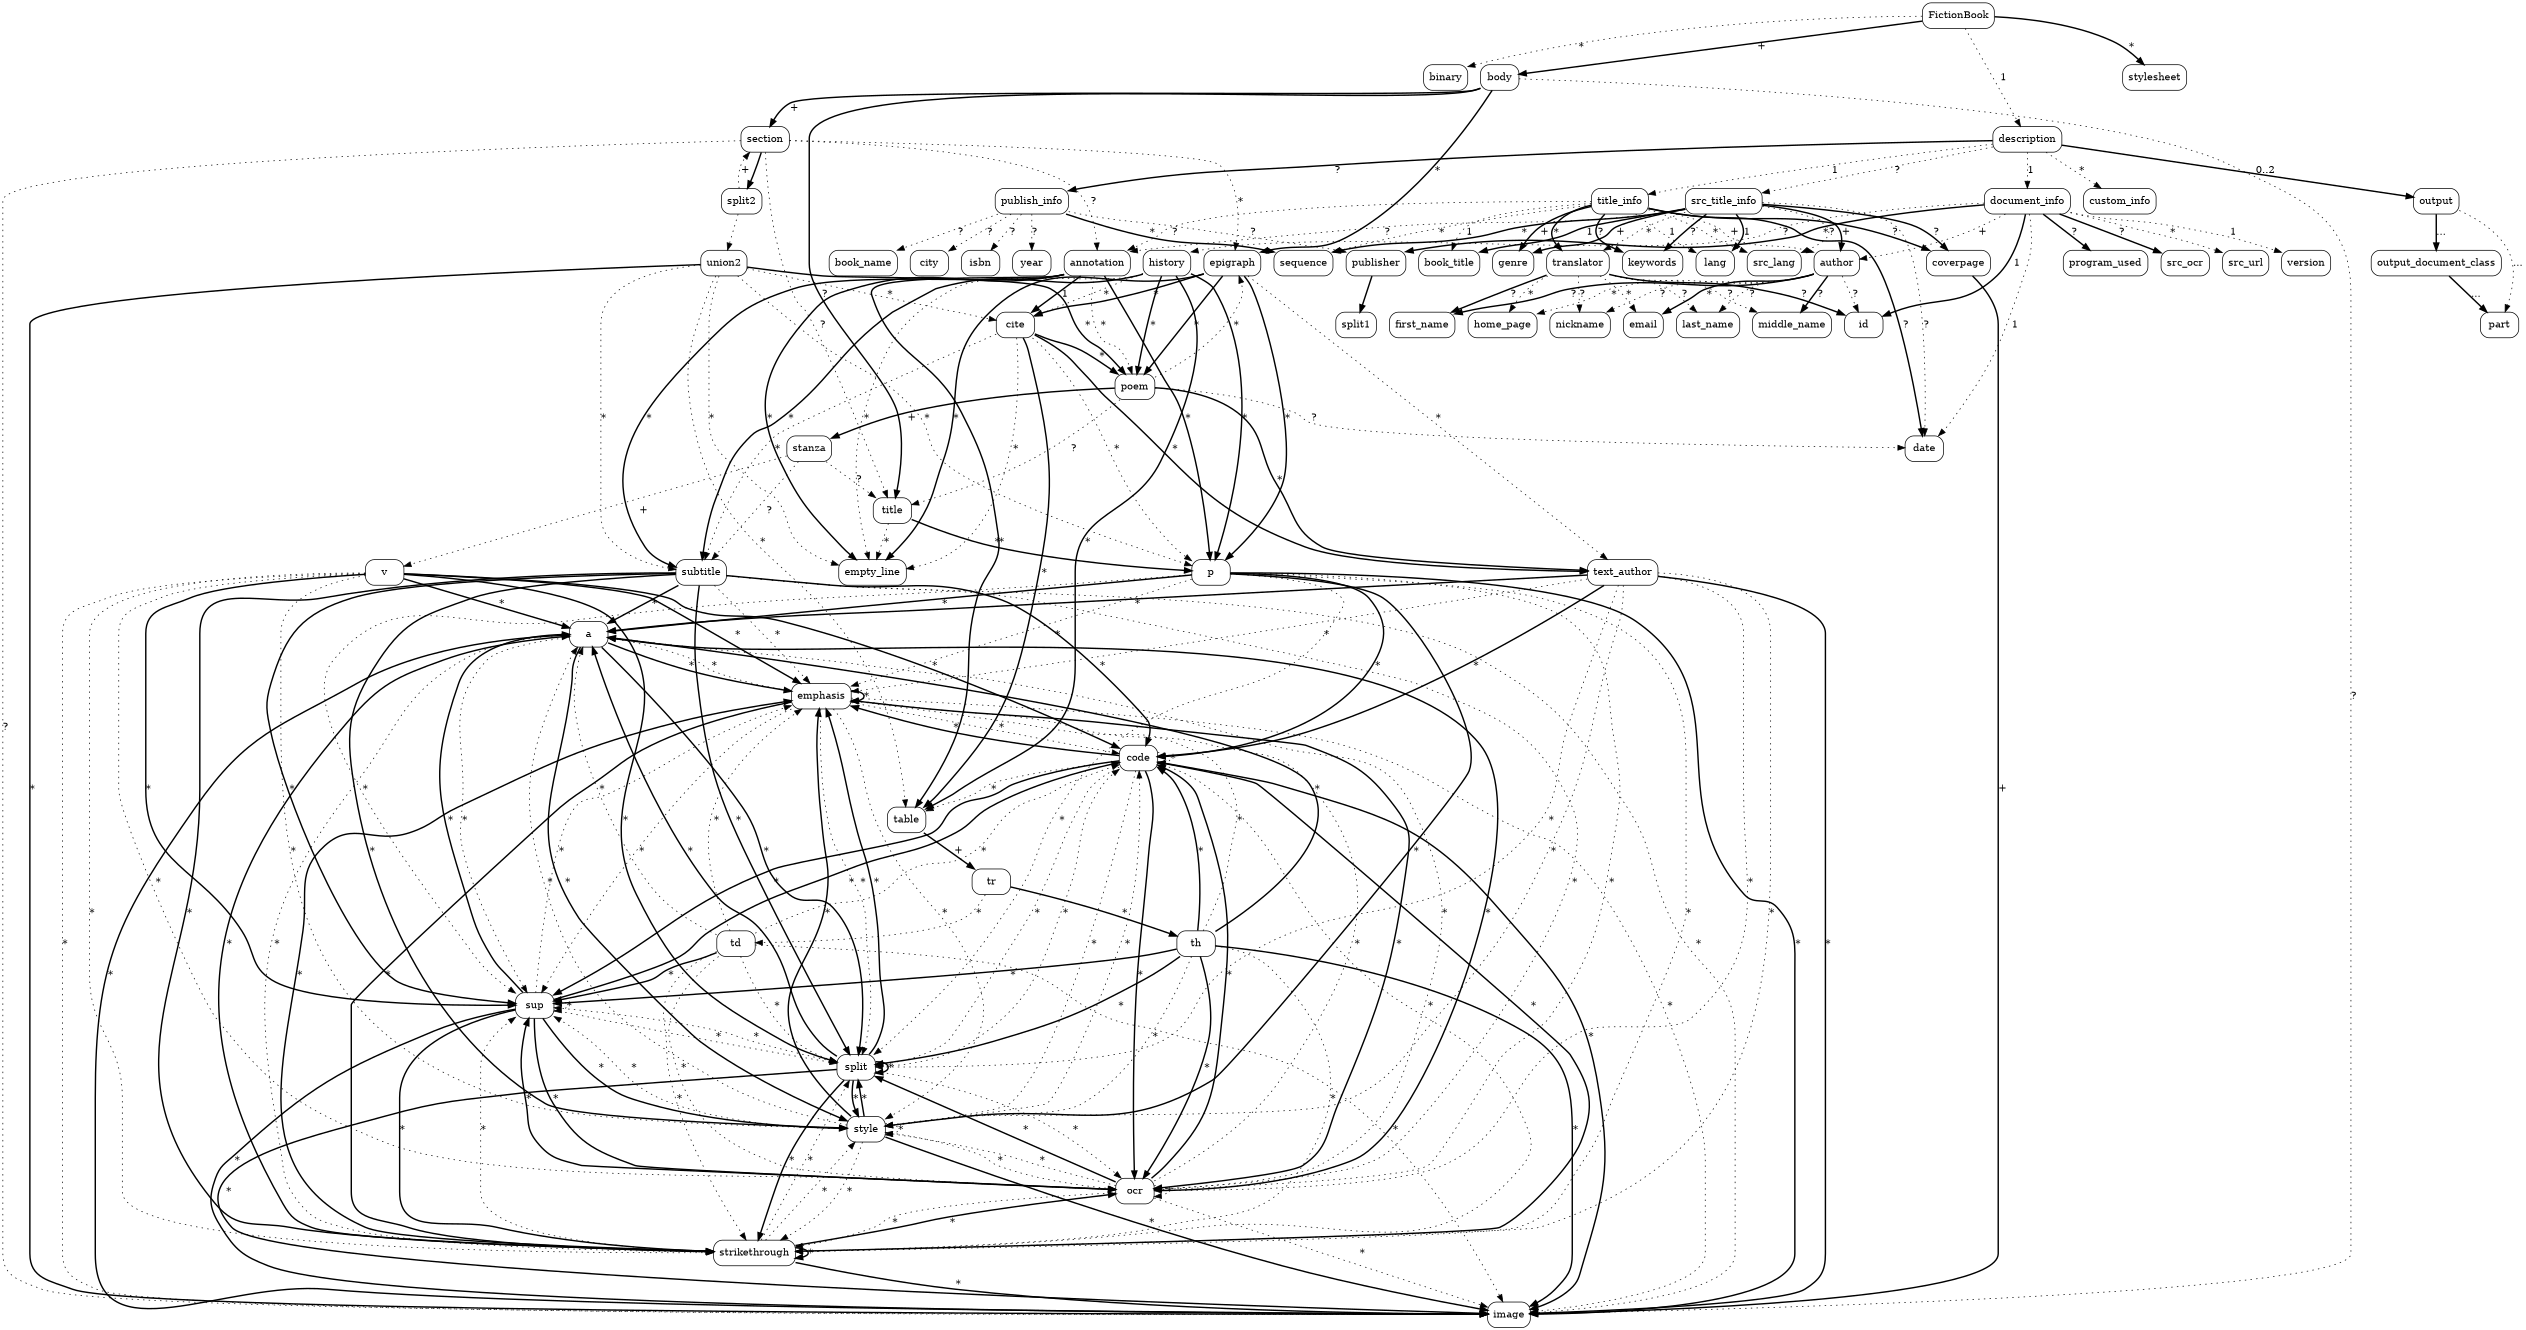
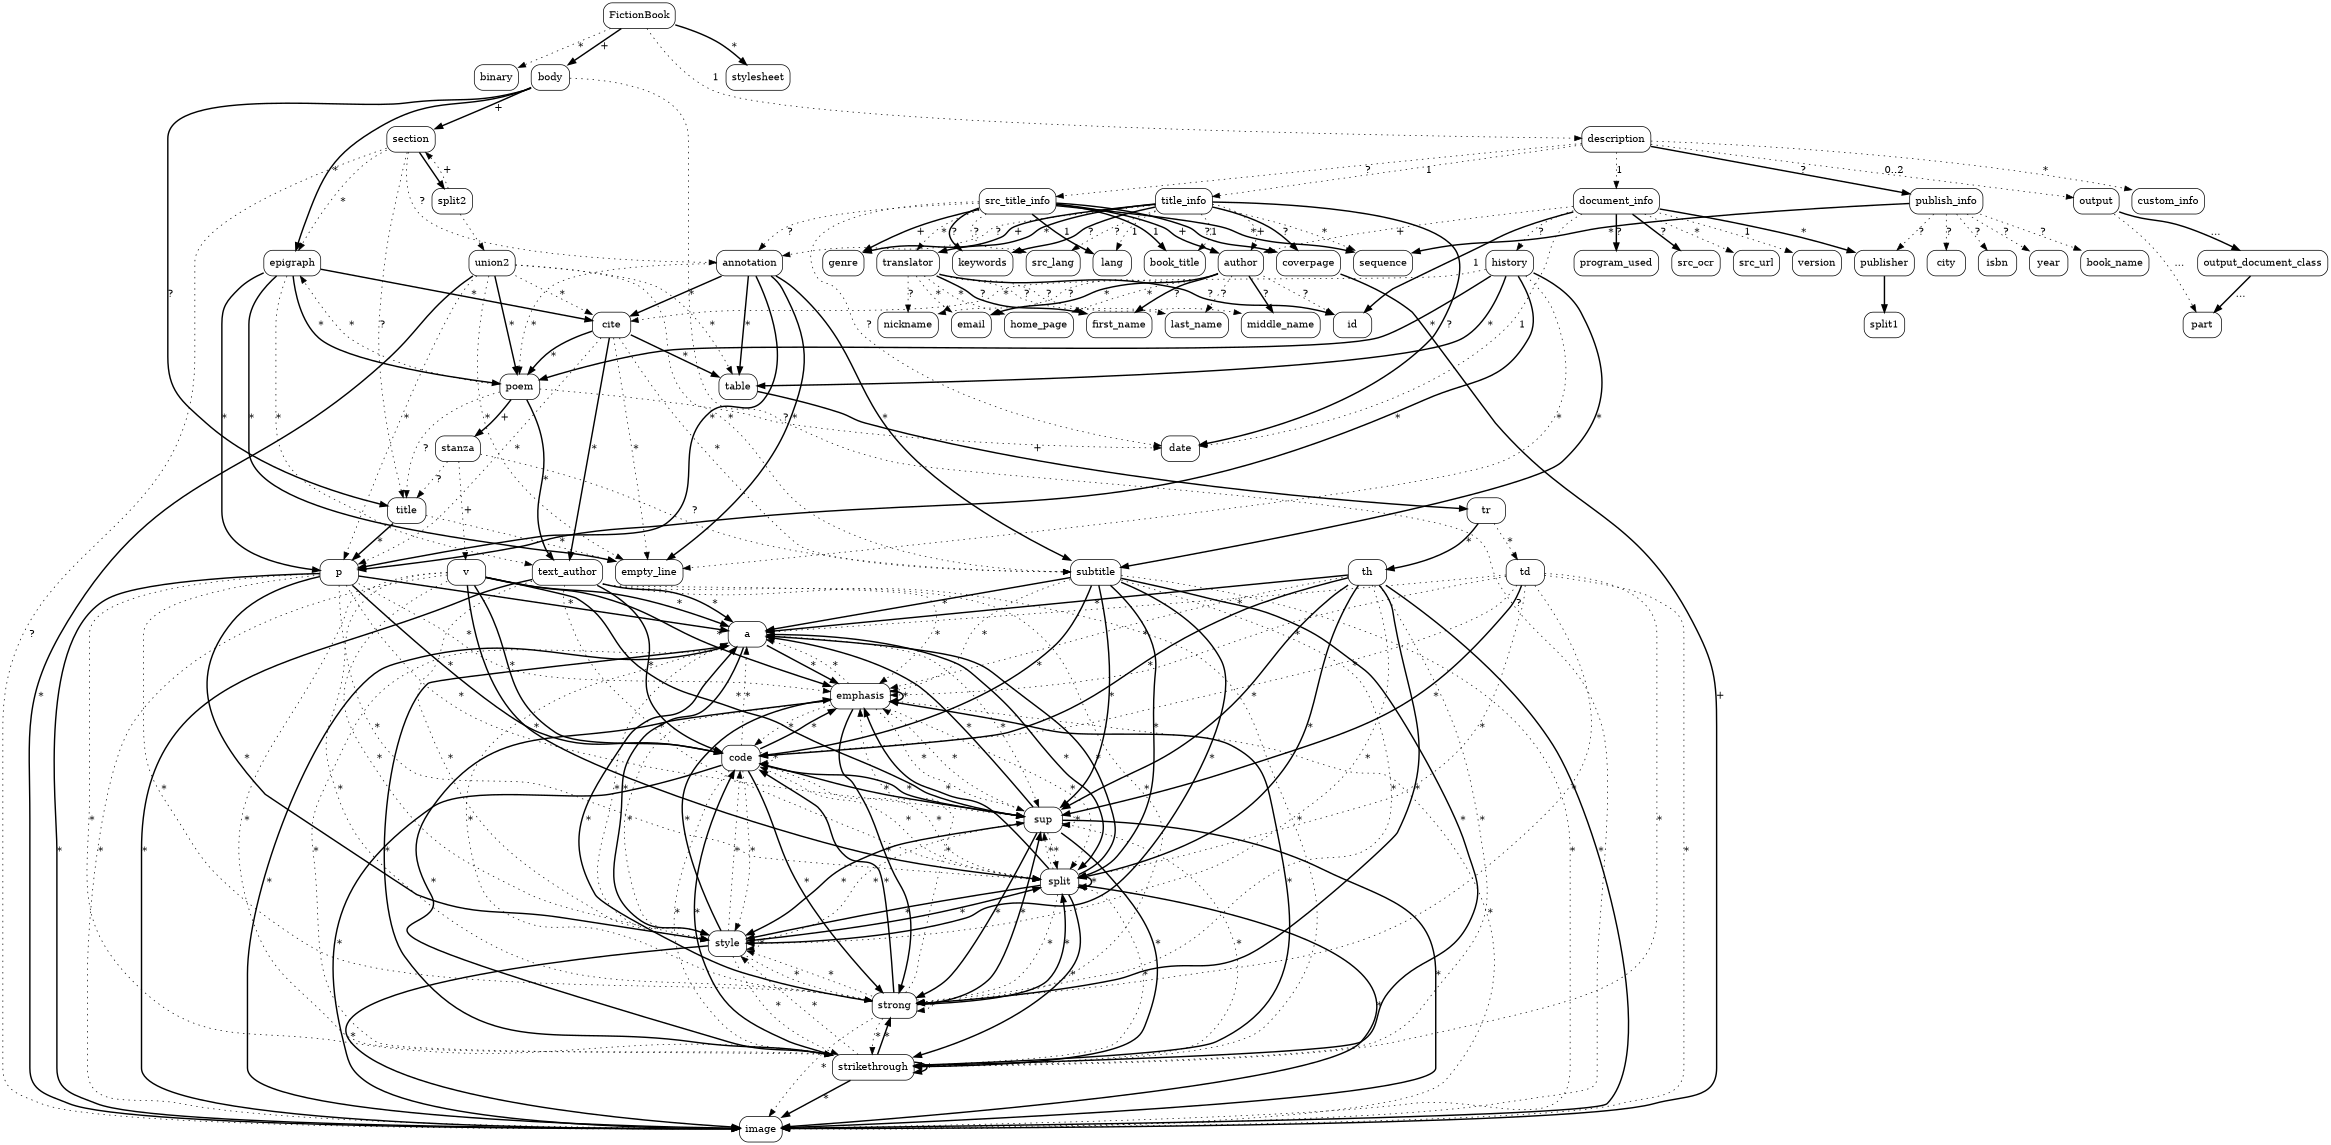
(2225, 169) -> (1858, 171)
(1716, 232) -> (1117, 232)
(1065, 294) -> (692, 294)
(1023, 776) -> (744, 700)
(1135, 1191) -> (895, 1006)
